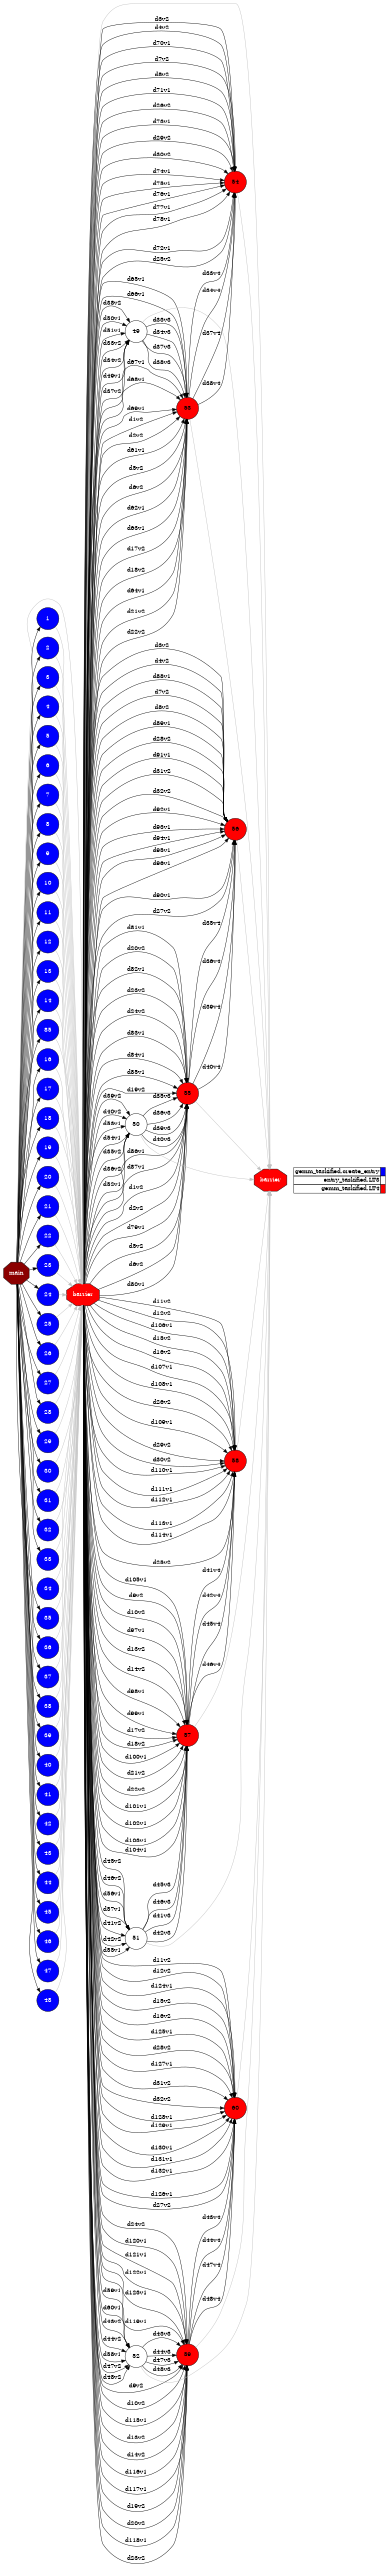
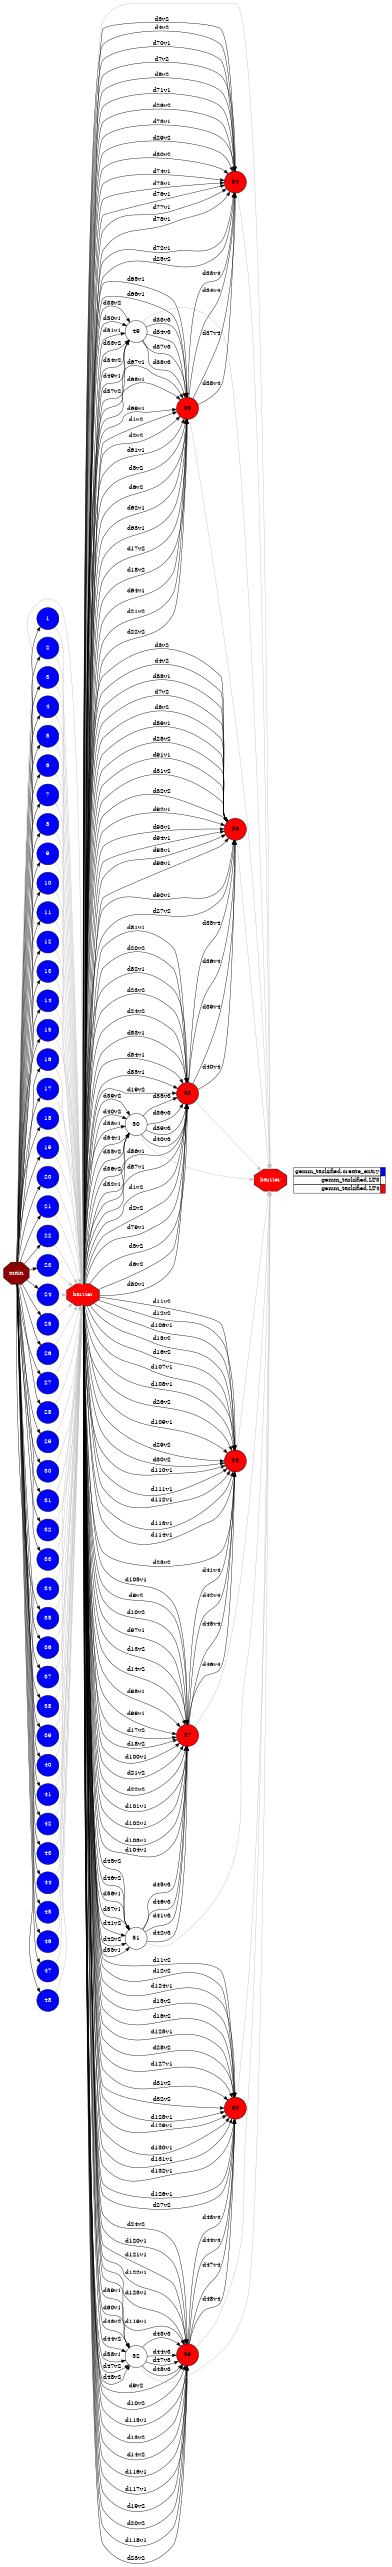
(48, 1030) -> (48, 1030)
(352, 1180) -> (350, 1180)
